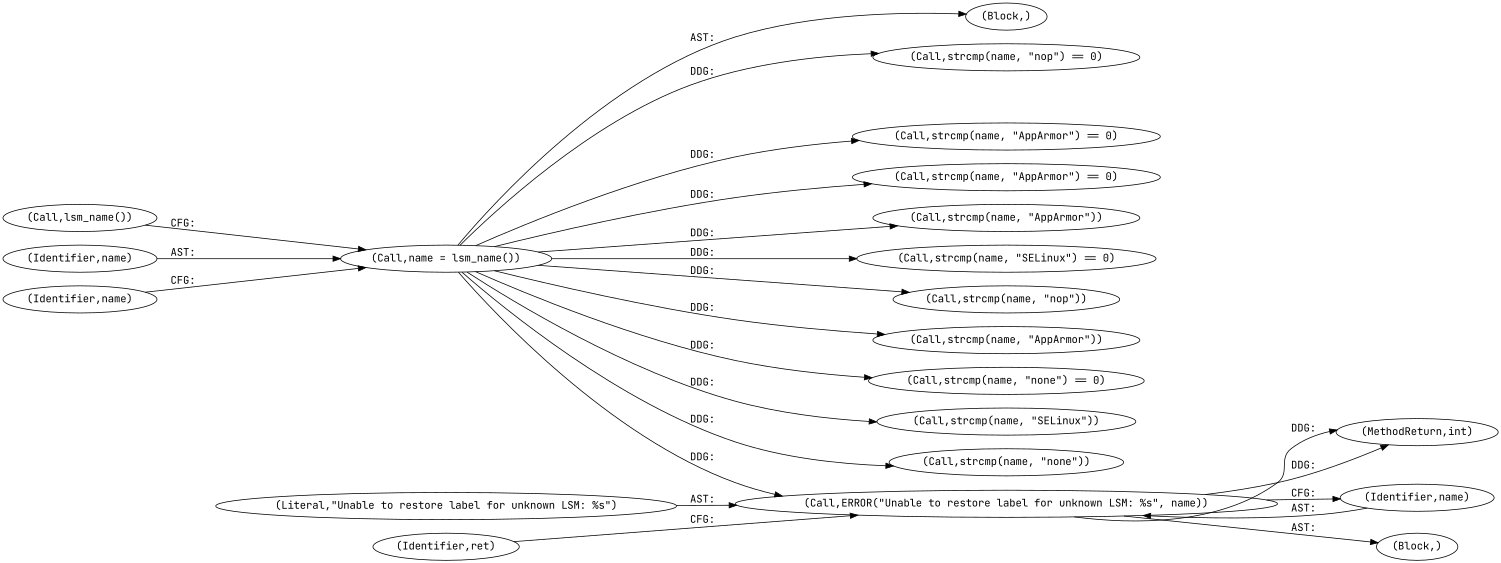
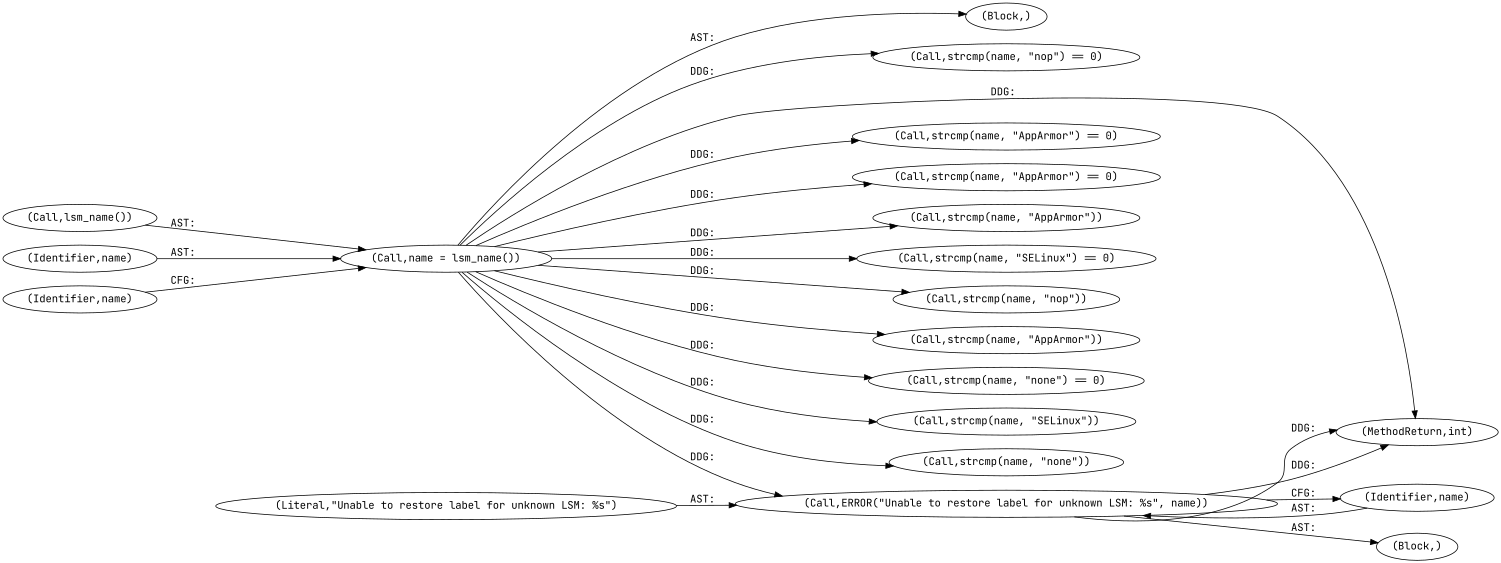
none -> (1024, 99)
(186, 224) -> (186, 224)
(446, 547) -> none
